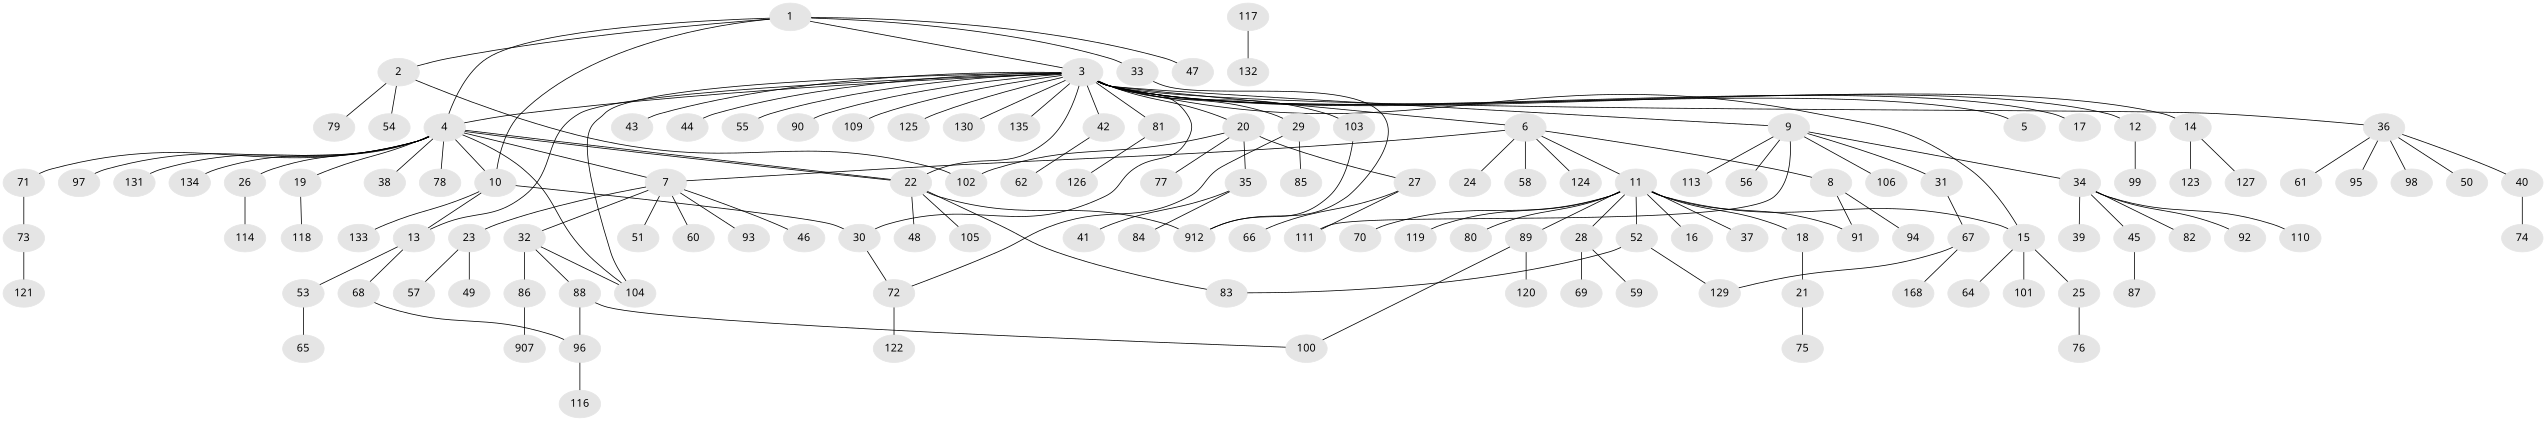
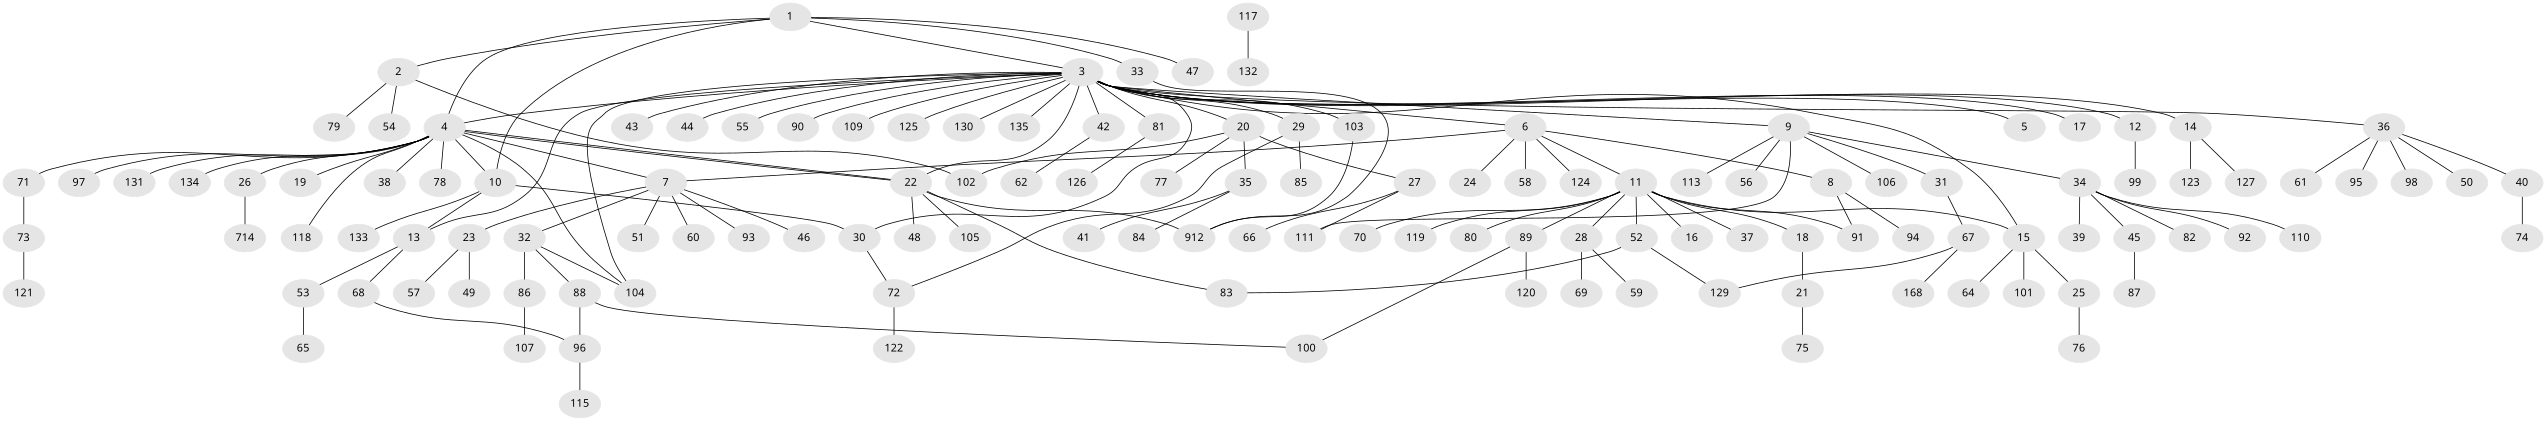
(301, 211) -> (359, 168)
(245, 238) -> (245, 238)
(525, 349) -> (525, 349)
(580, 404) -> (580, 404)
